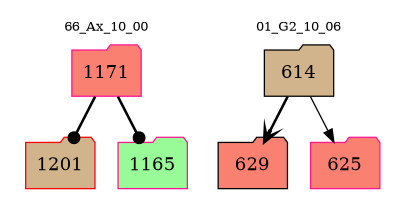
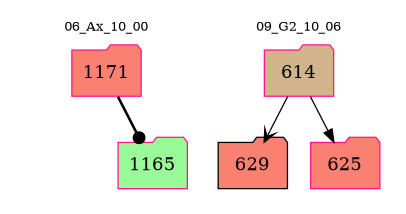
(107, 28) -> (107, 28)
(299, 28) -> (299, 28)
(299, 73) -> (299, 73)
(279, 114) -> (279, 114)
(60, 166) -> none
